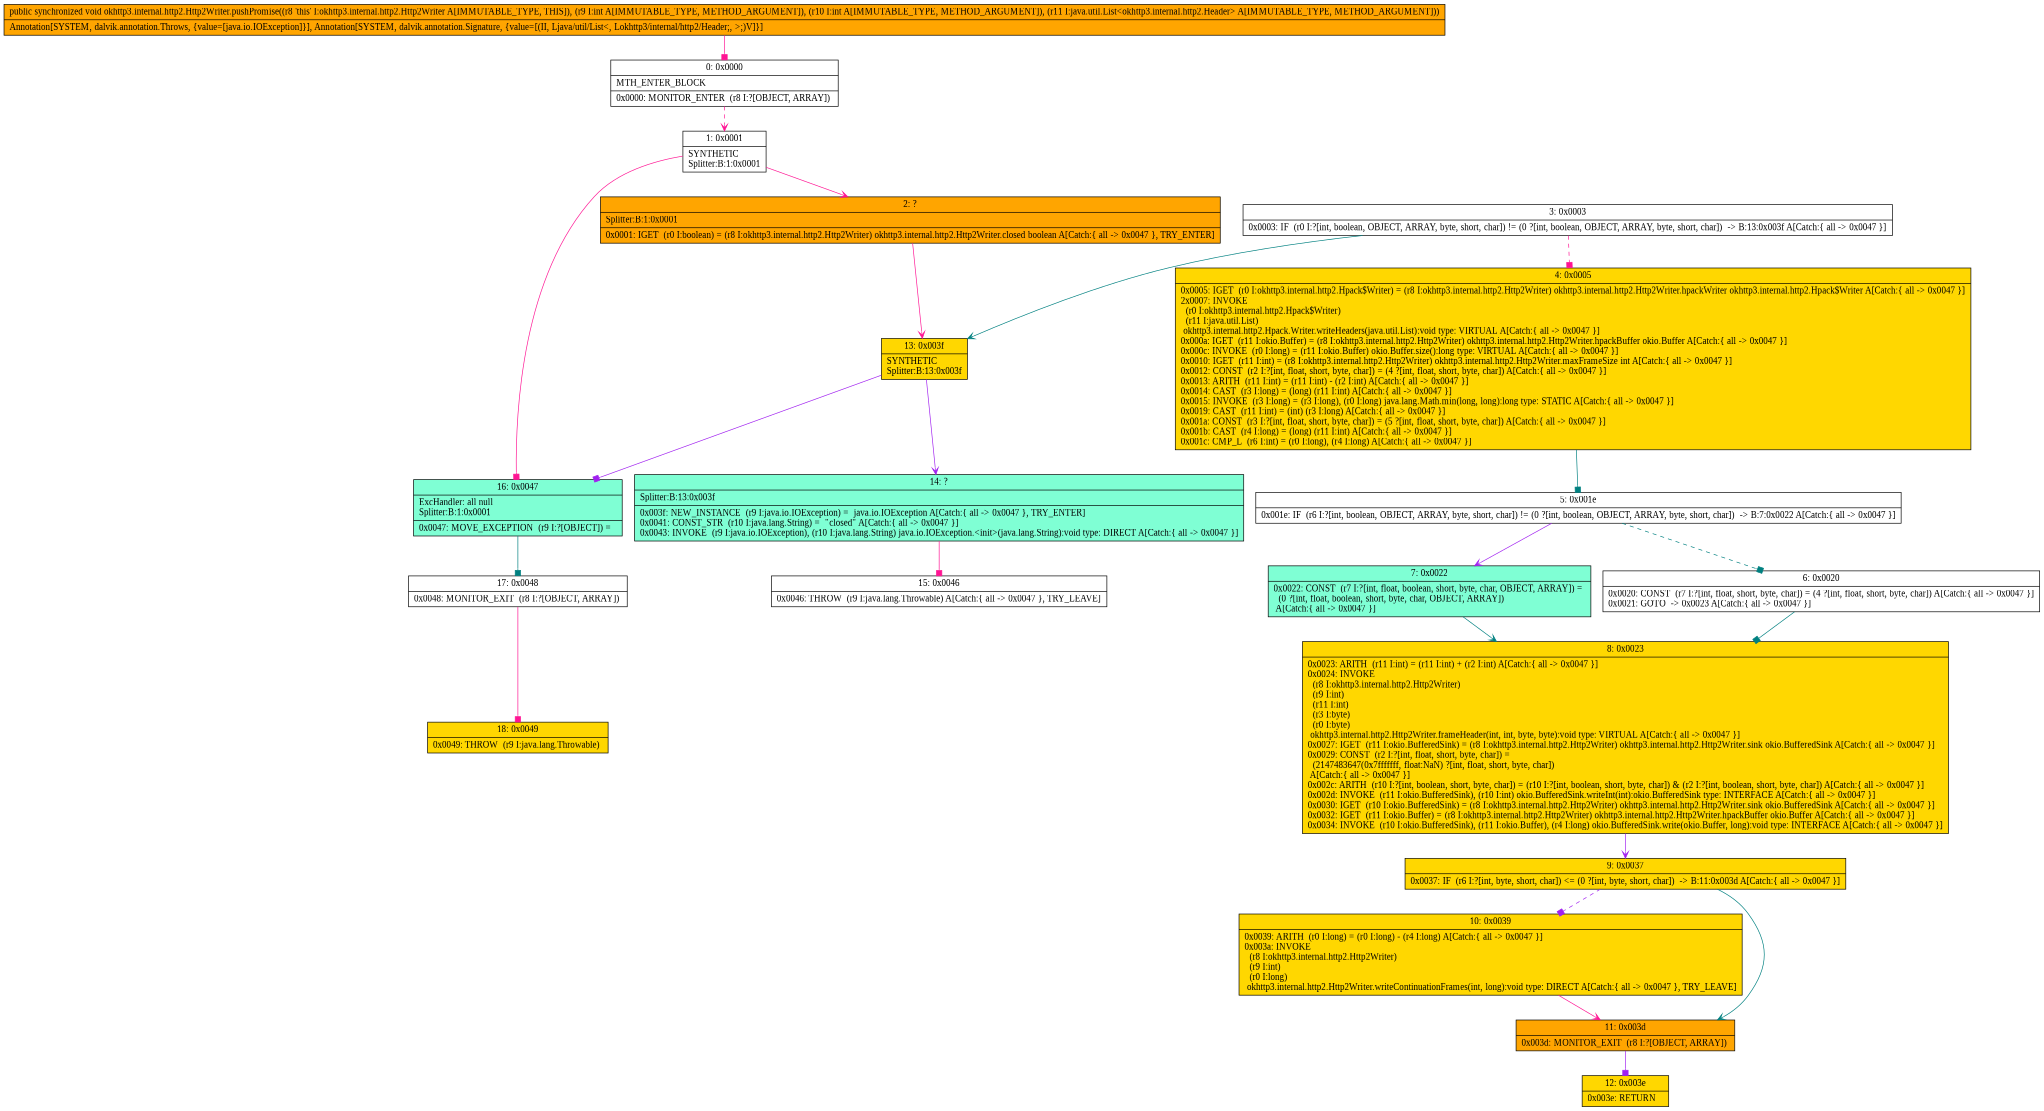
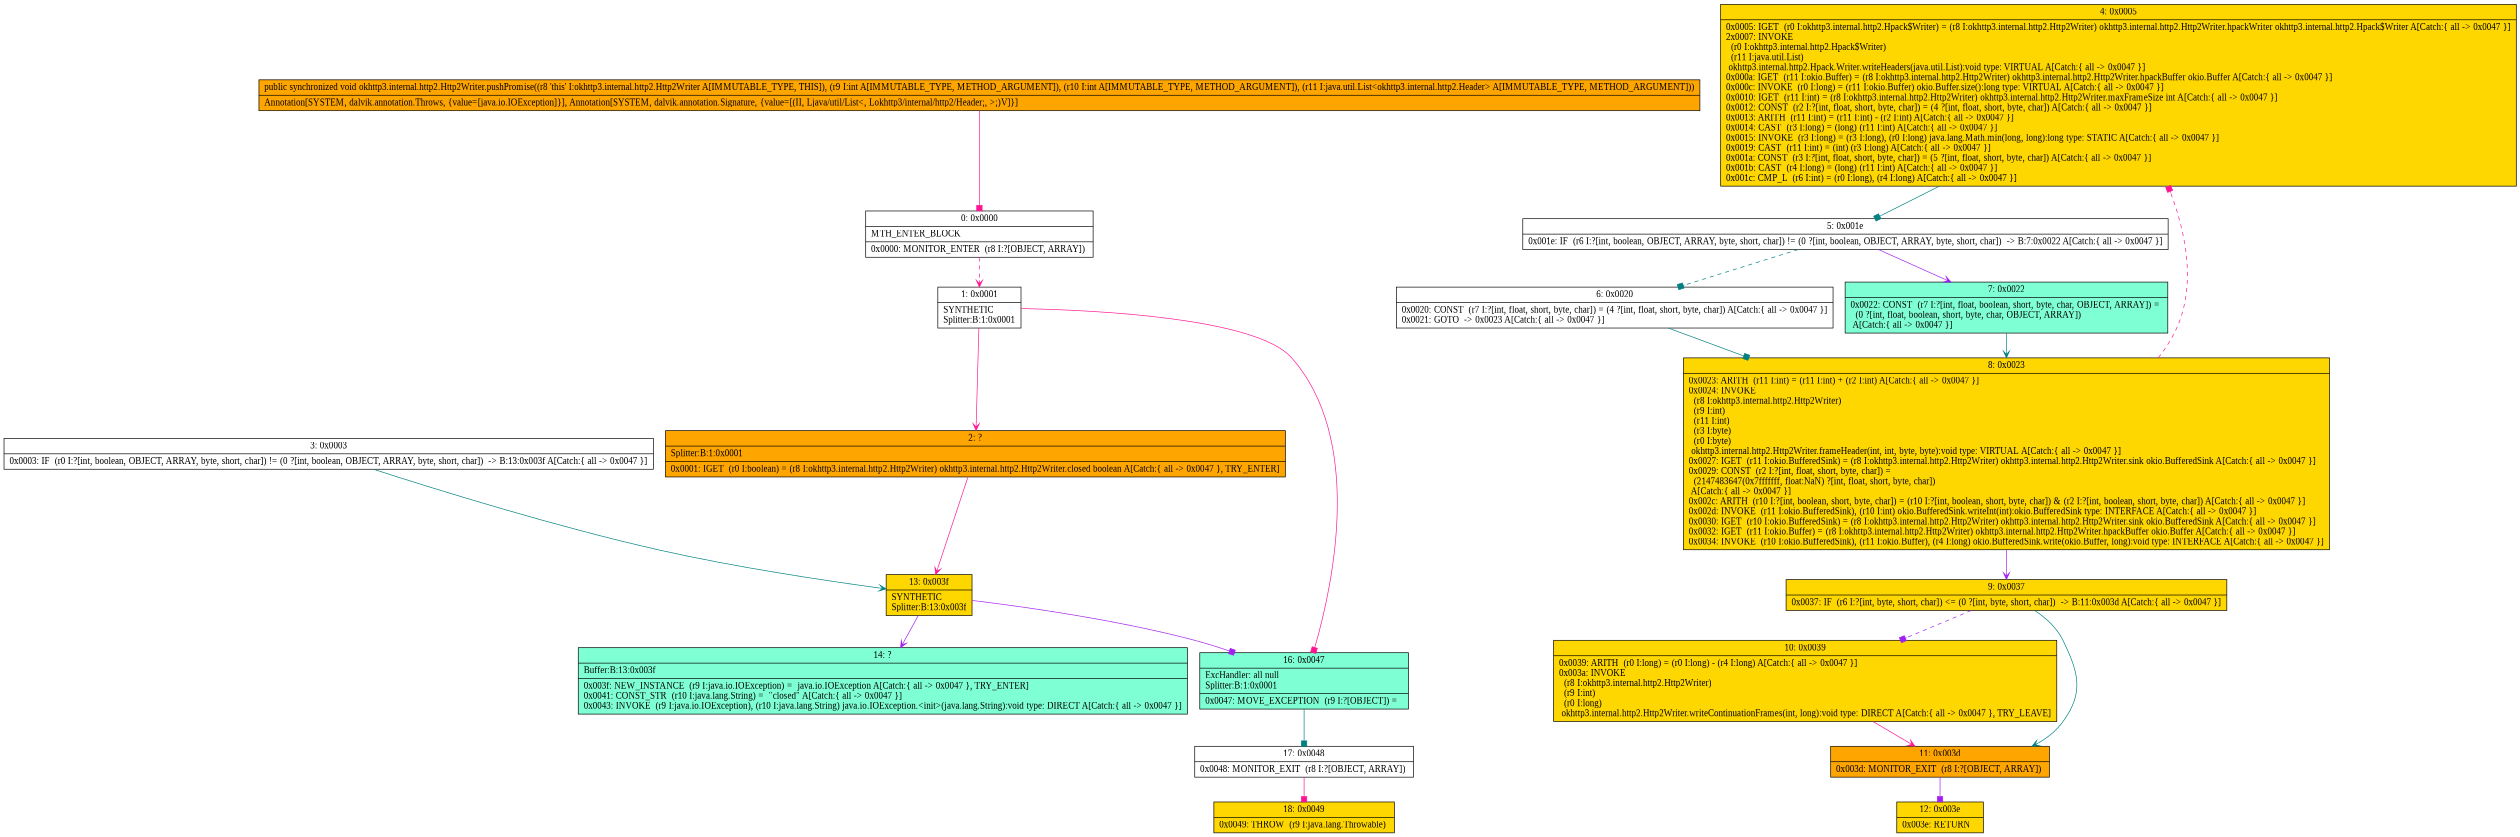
(1569, 248) -> (2187, 278)
(678, 497) -> (620, 670)
(939, 591) -> none
